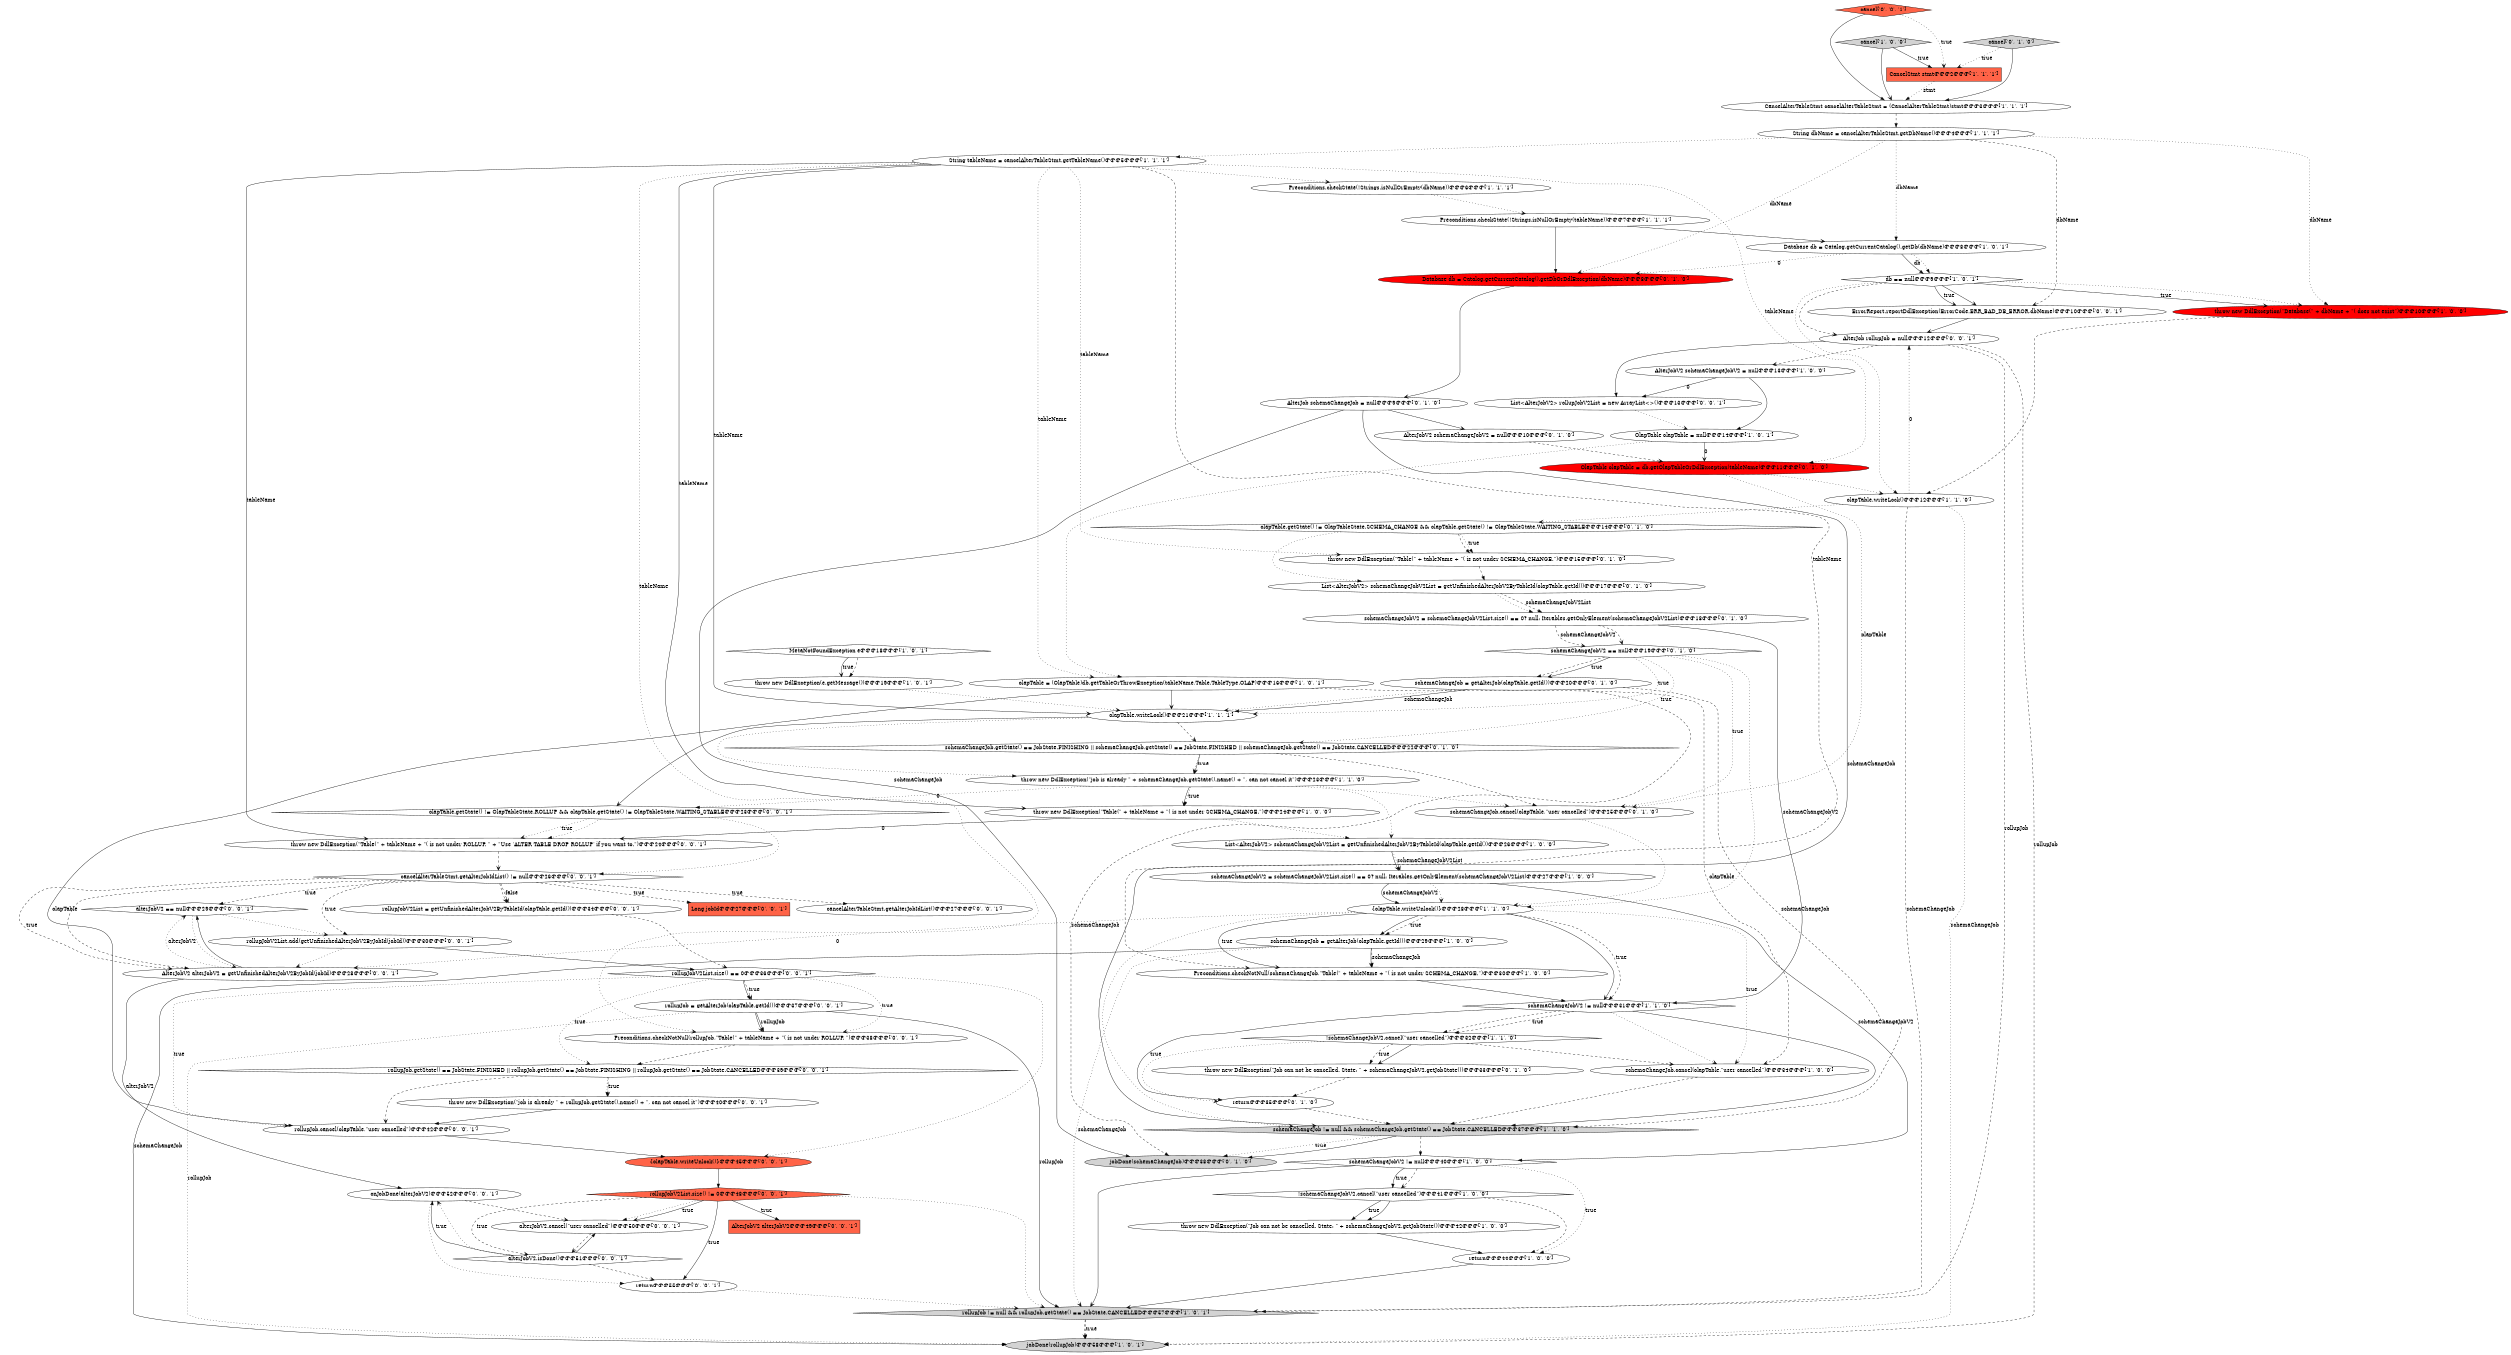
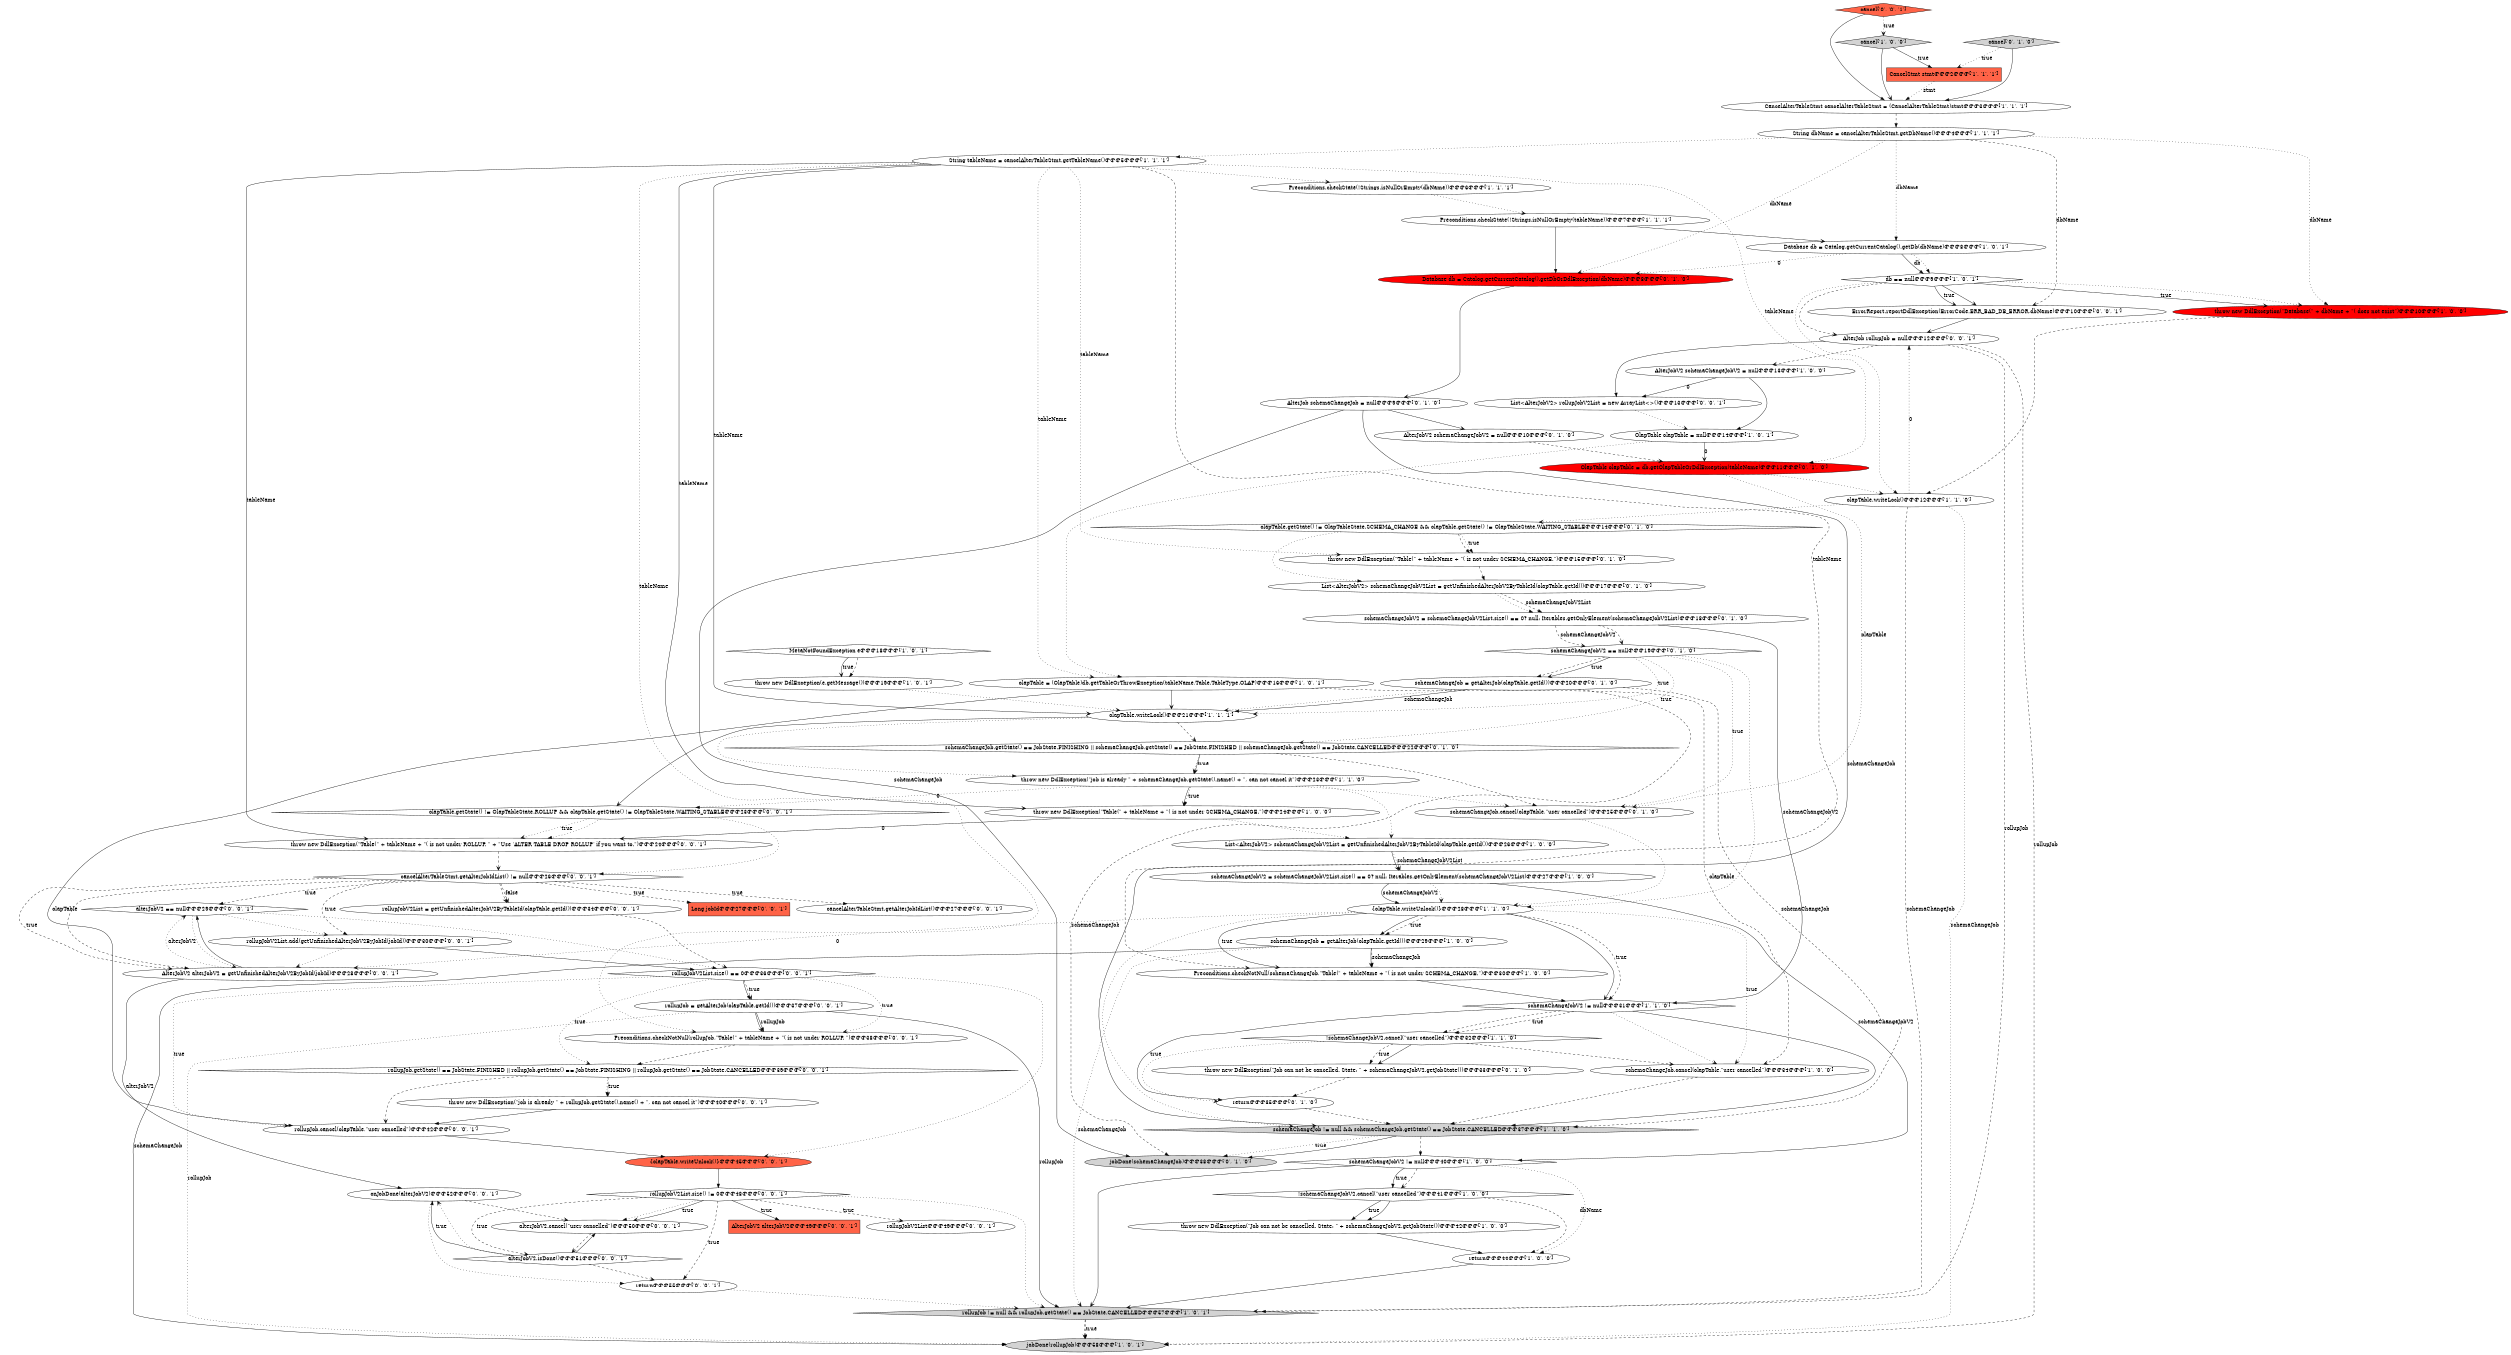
(1931, 32) -> (1883, 24)
none -> (483, 931)
(718, 1194) -> (718, 1194)
(1591, 1211) -> (1591, 1211)
none -> (941, 1227)
(708, 1241) -> (708, 1241)
